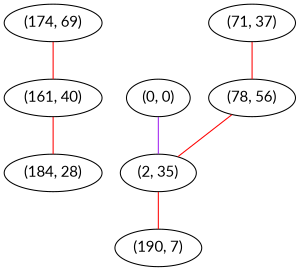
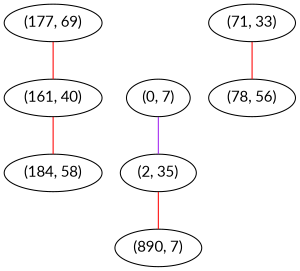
(53, 23) -> (53, 23)
(252, 23) -> (252, 23)
(158, 98) -> (158, 98)
(205, 136) -> none
(53, 173) -> (53, 173)
(158, 248) -> (158, 248)
